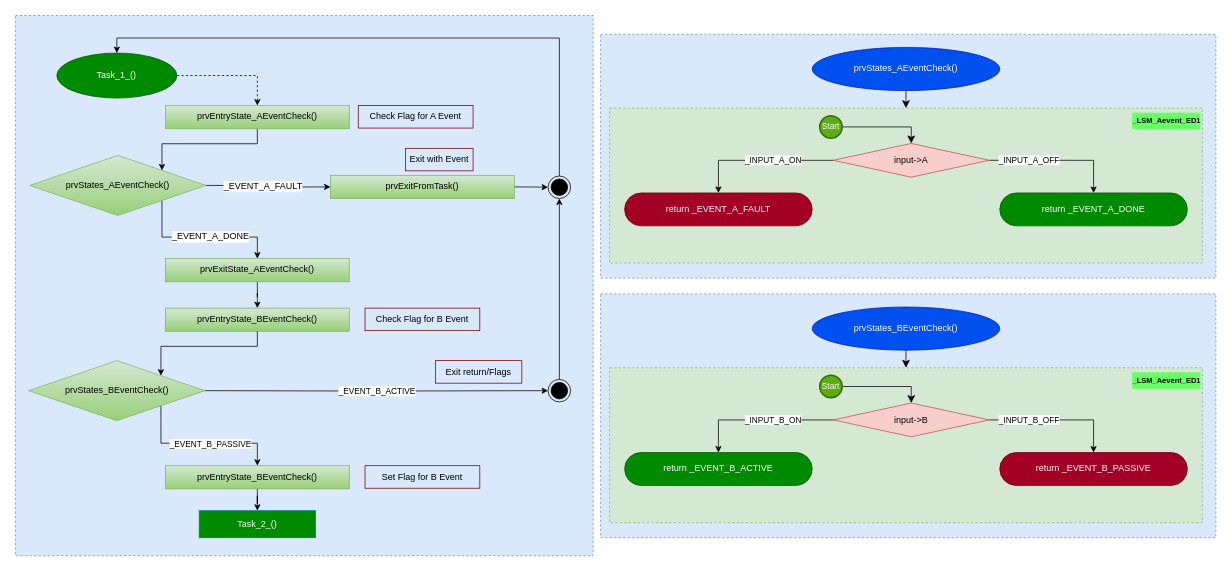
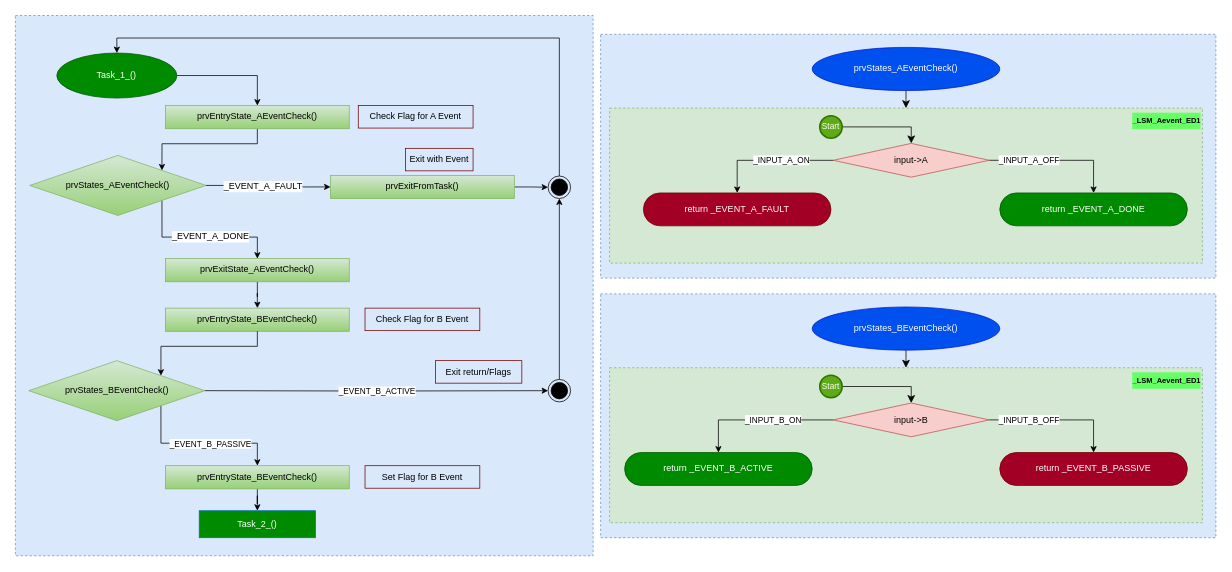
(229, 75) -> (229, 75)
(718, 209) -> (737, 209)
